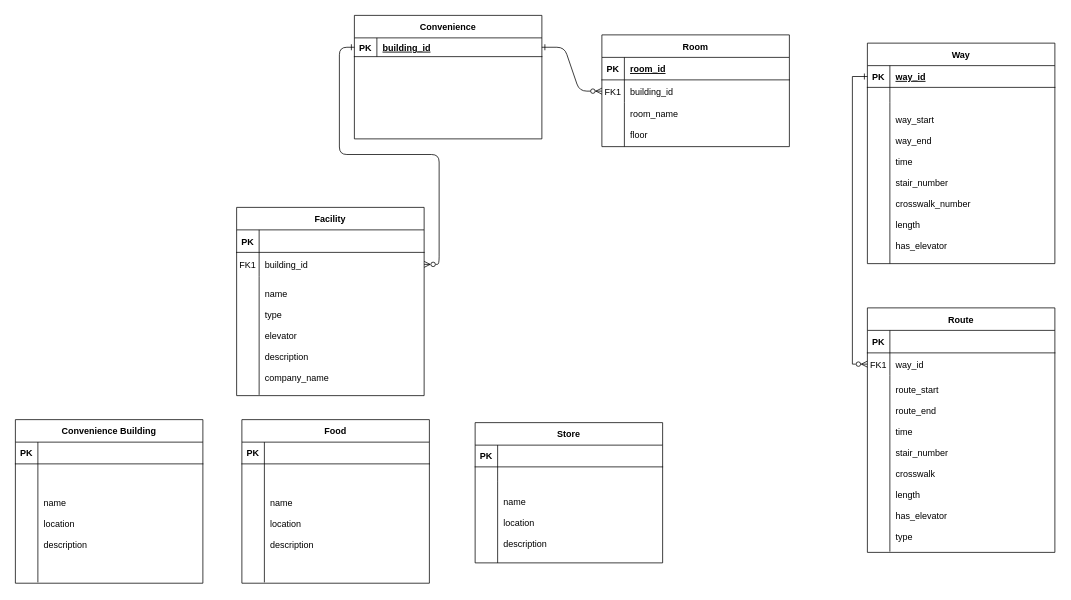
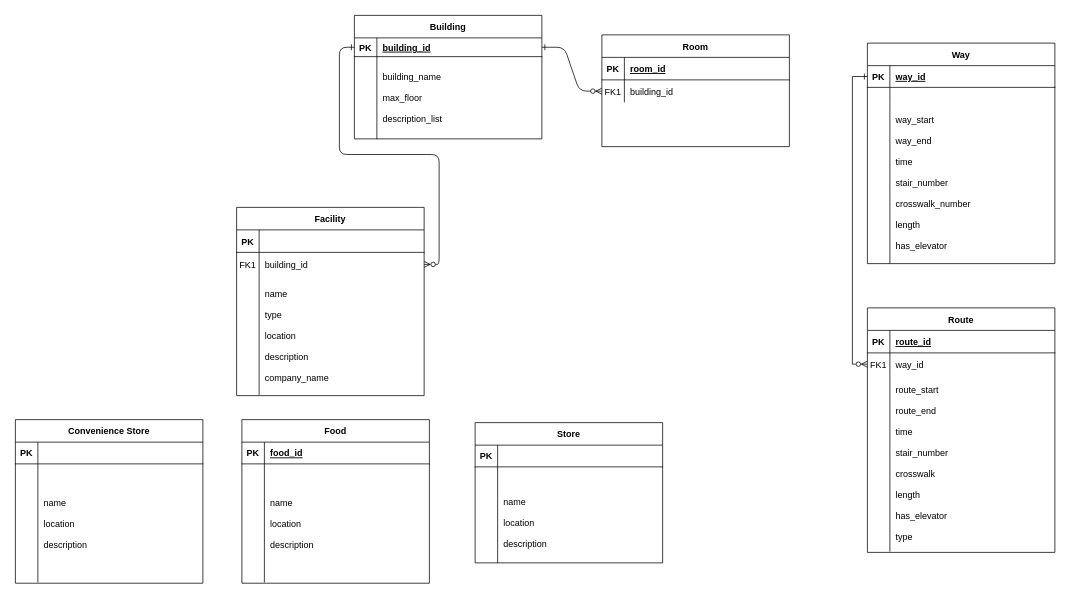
(448, 27) -> (448, 27)
none -> (459, 98)
(707, 125) -> none
(275, 294) -> (275, 294)
none -> (972, 342)
(109, 431) -> (109, 431)
none -> (347, 453)
